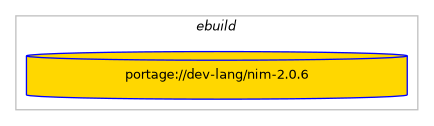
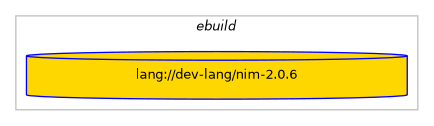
(217, 75) -> (217, 75)
